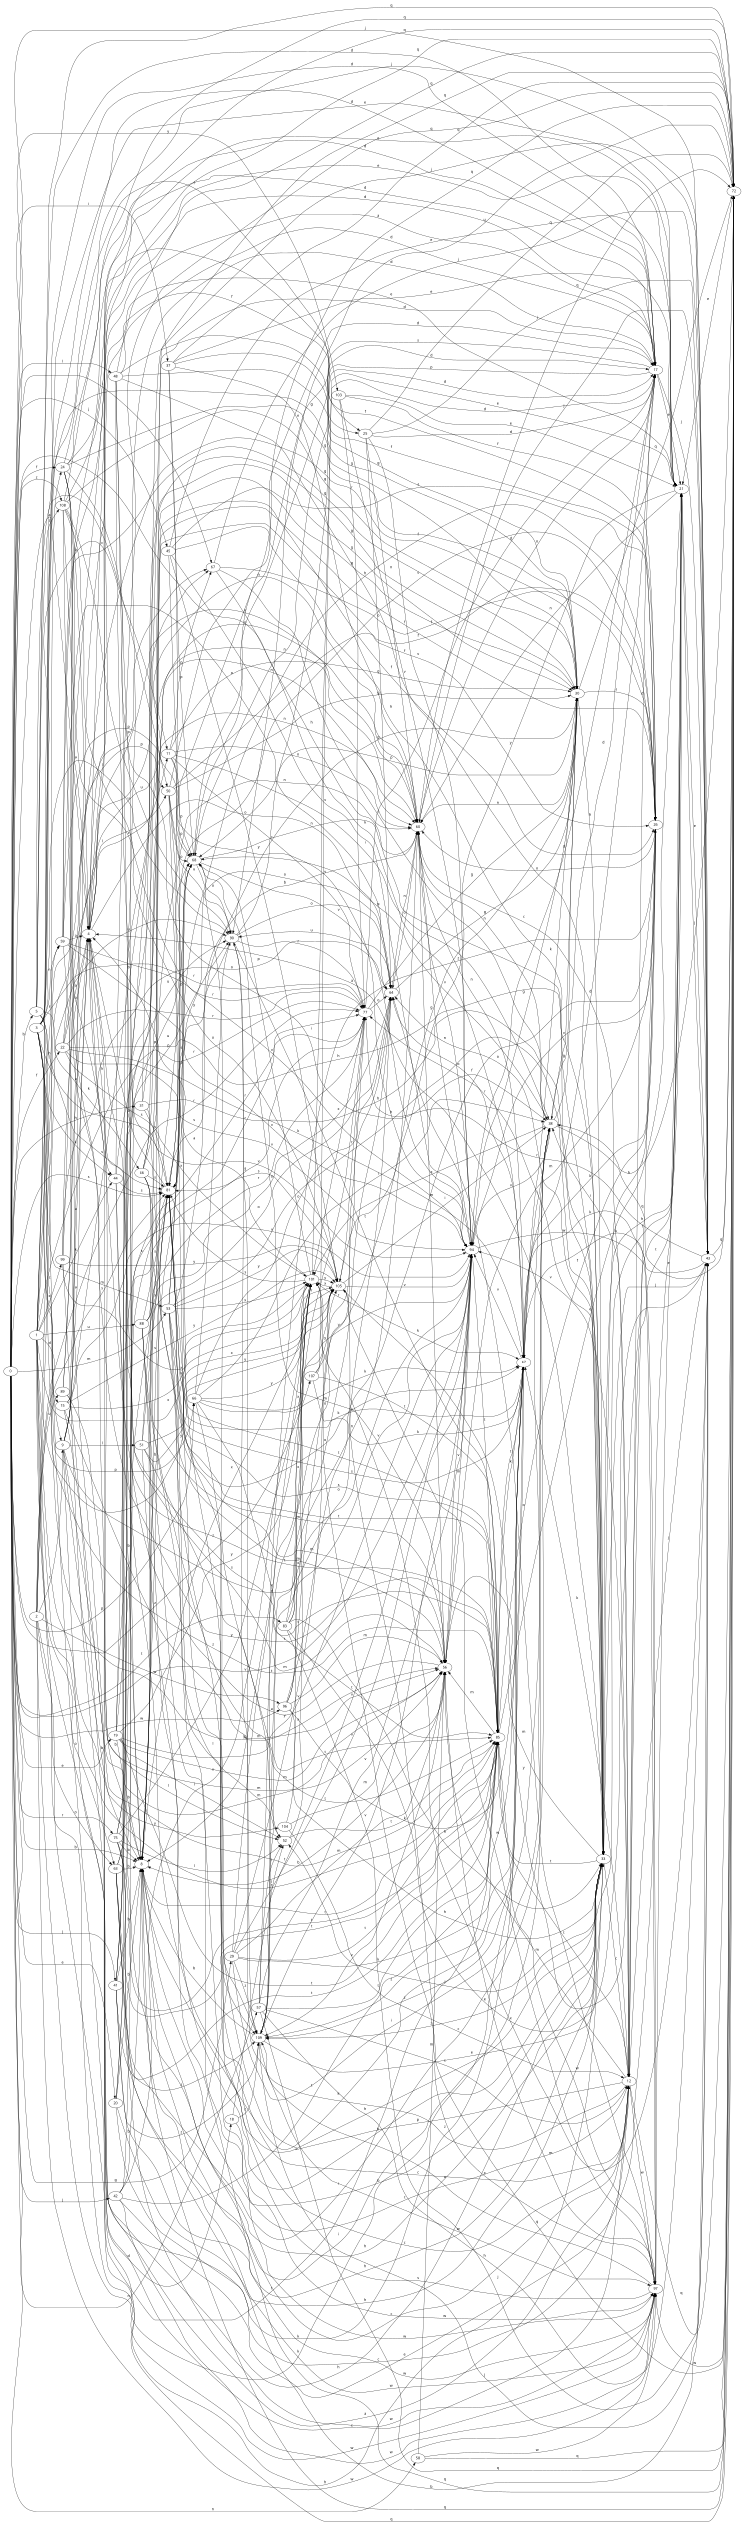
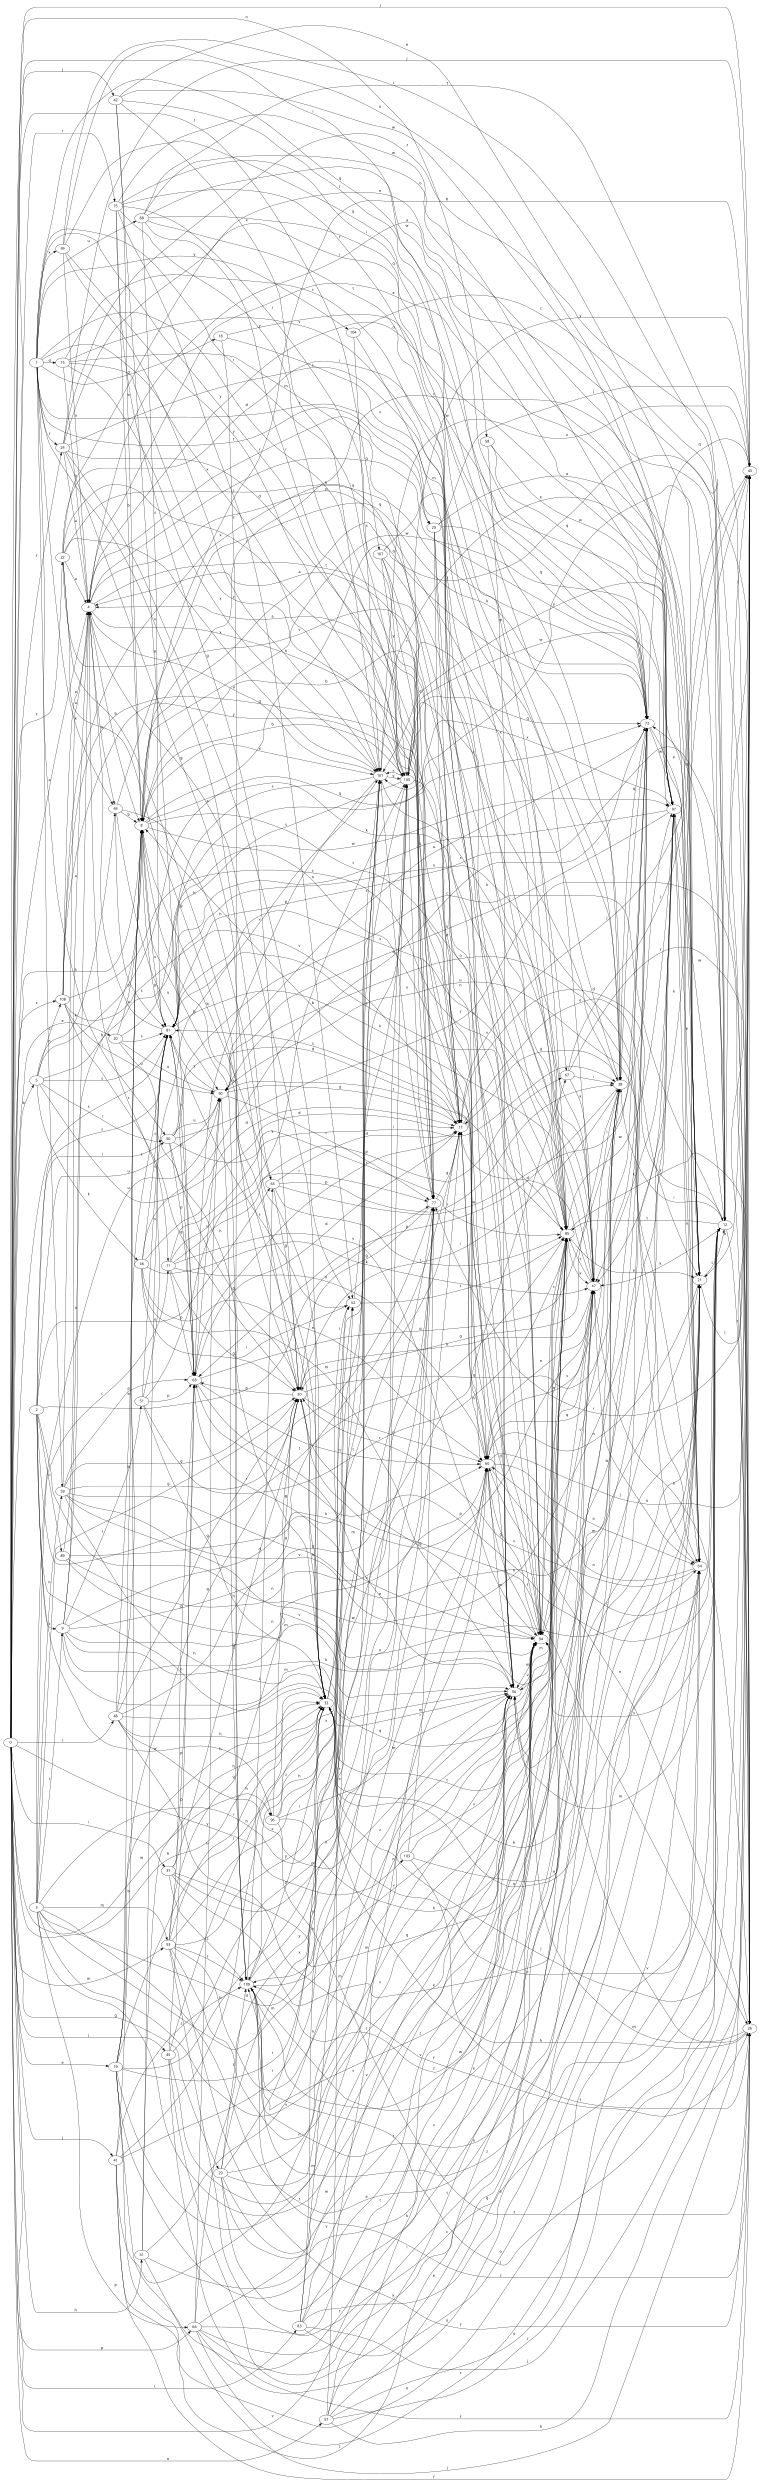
none -> (449, 553)
(13, 729) -> (16, 306)
(378, 1003) -> none
(141, 2082) -> (264, 1586)
